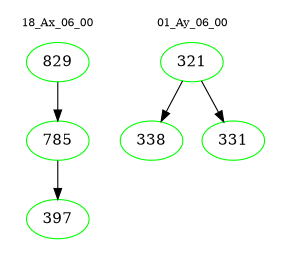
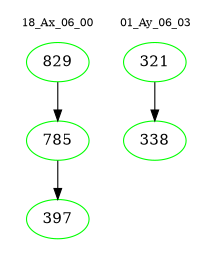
(192, 23) -> (155, 23)
(233, 141) -> none
